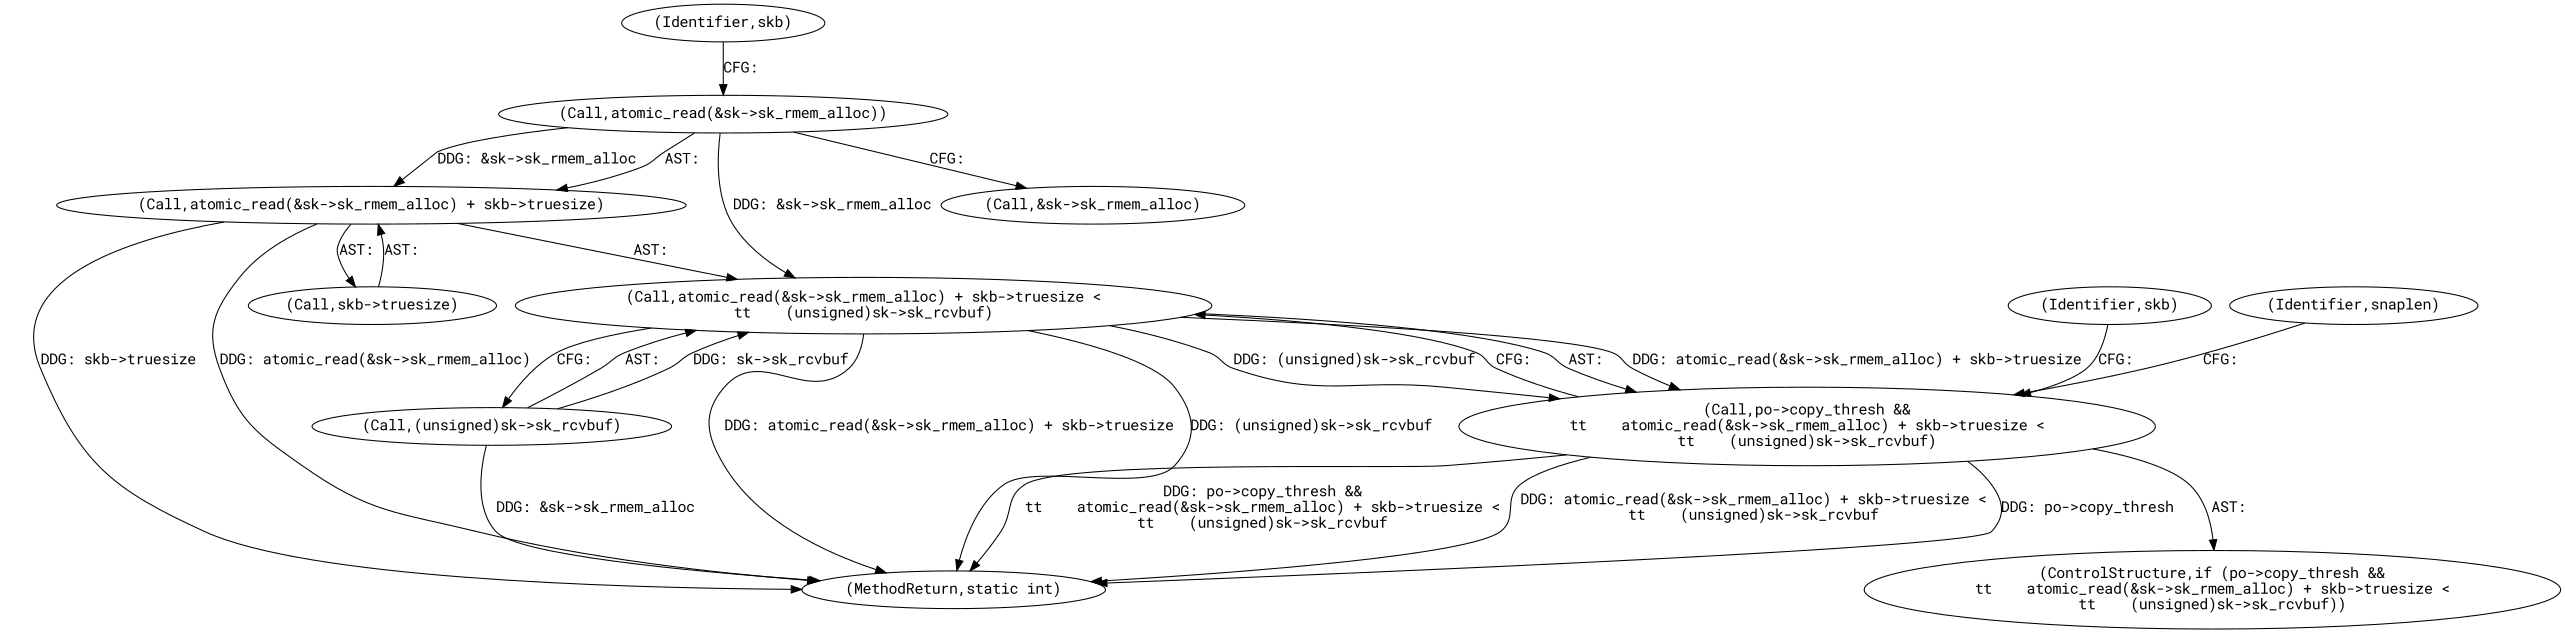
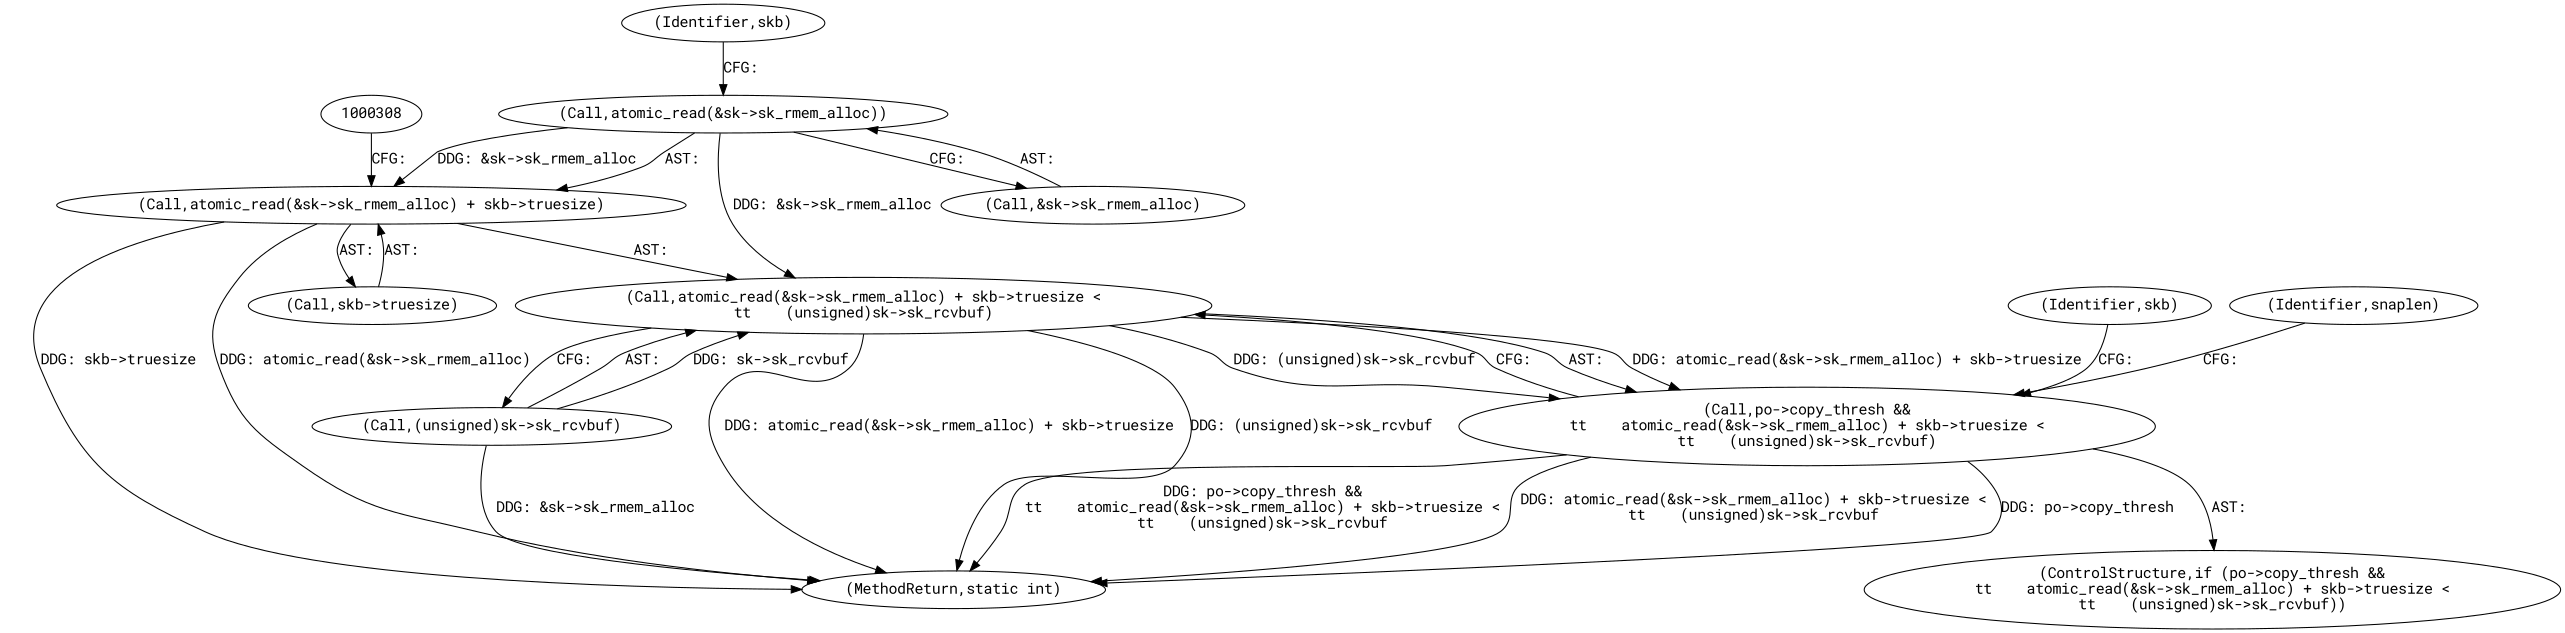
none -> (371, 114)
none -> (972, 150)
